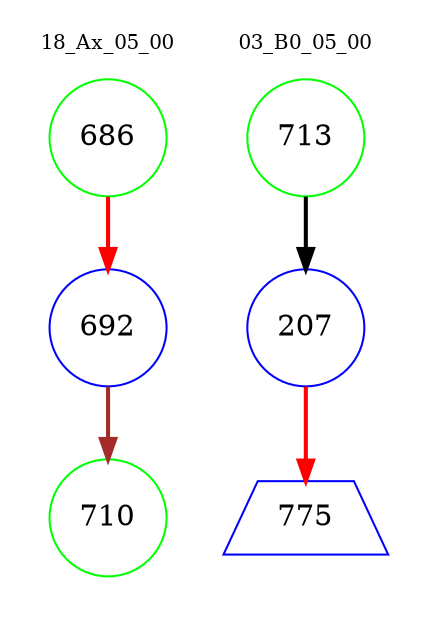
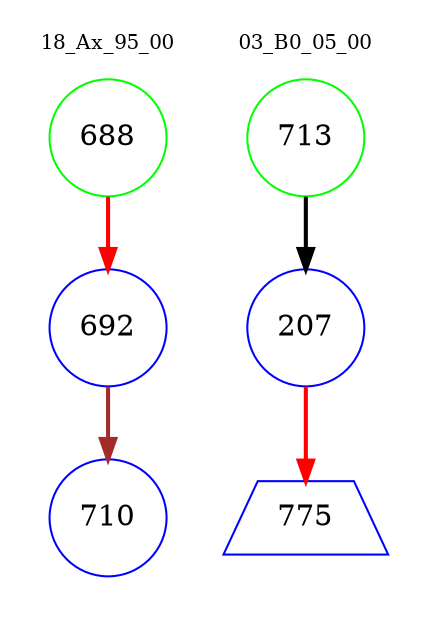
(108, 44) -> (108, 44)
(108, 138) -> (108, 138)
(108, 518) -> (108, 518)
